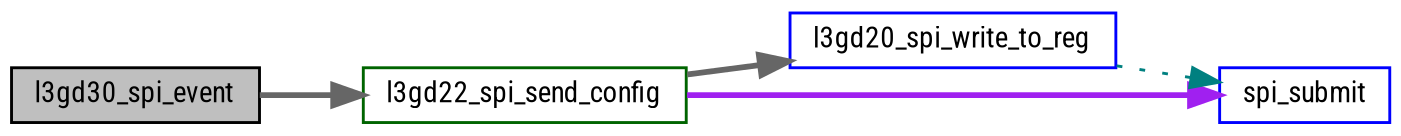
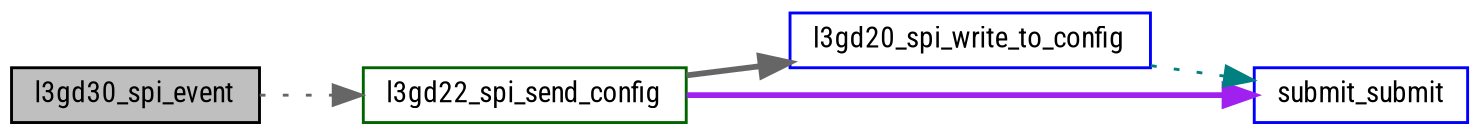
(953, 40) -> (970, 40)
(296, 95) -> (296, 95)
(1305, 95) -> (1361, 95)
